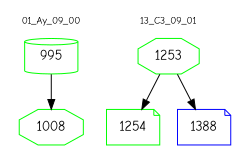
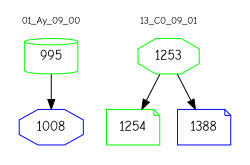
(169, 21) -> (169, 21)
(51, 127) -> (51, 127)
